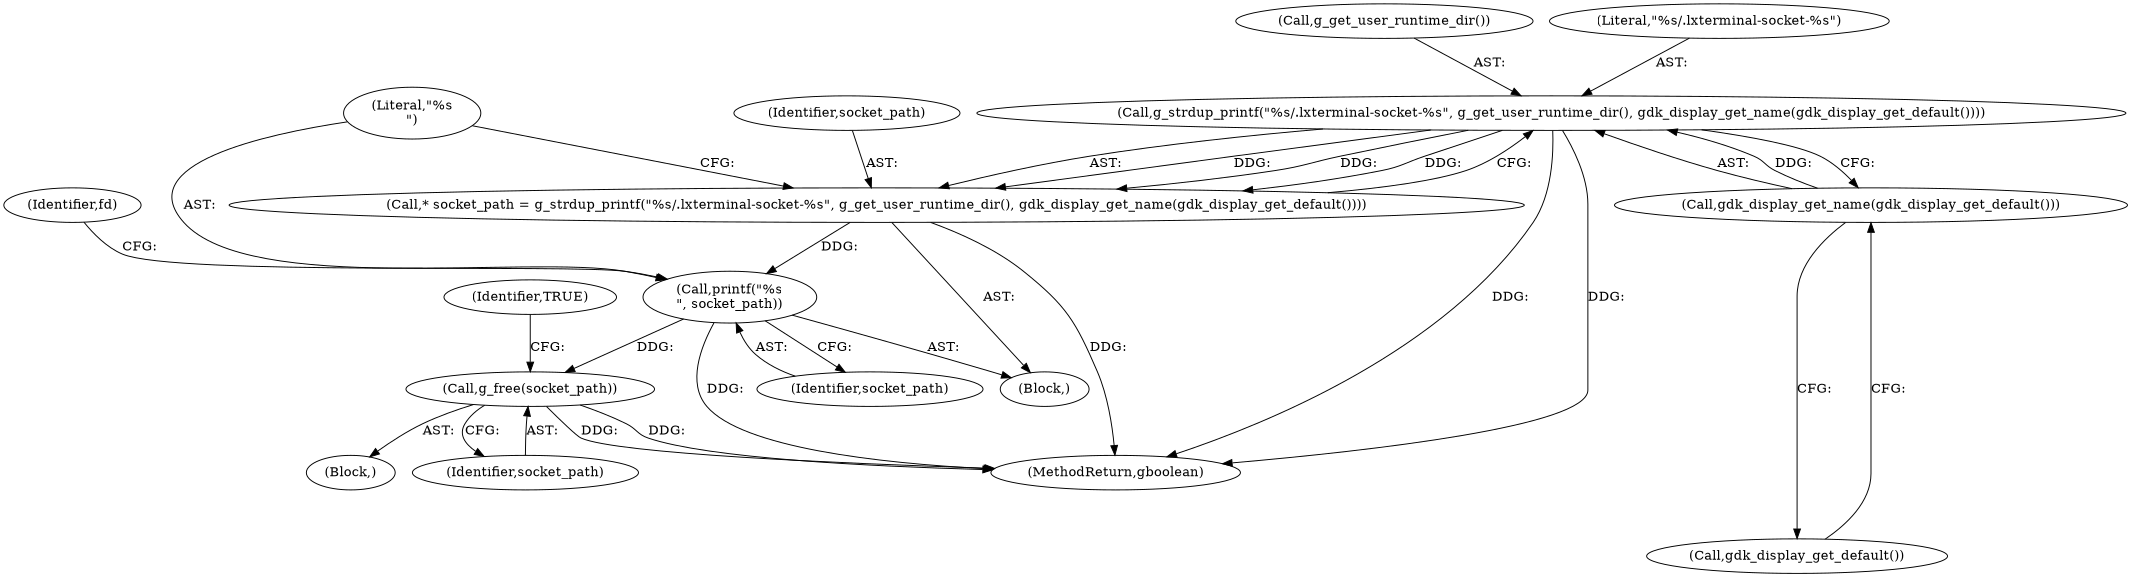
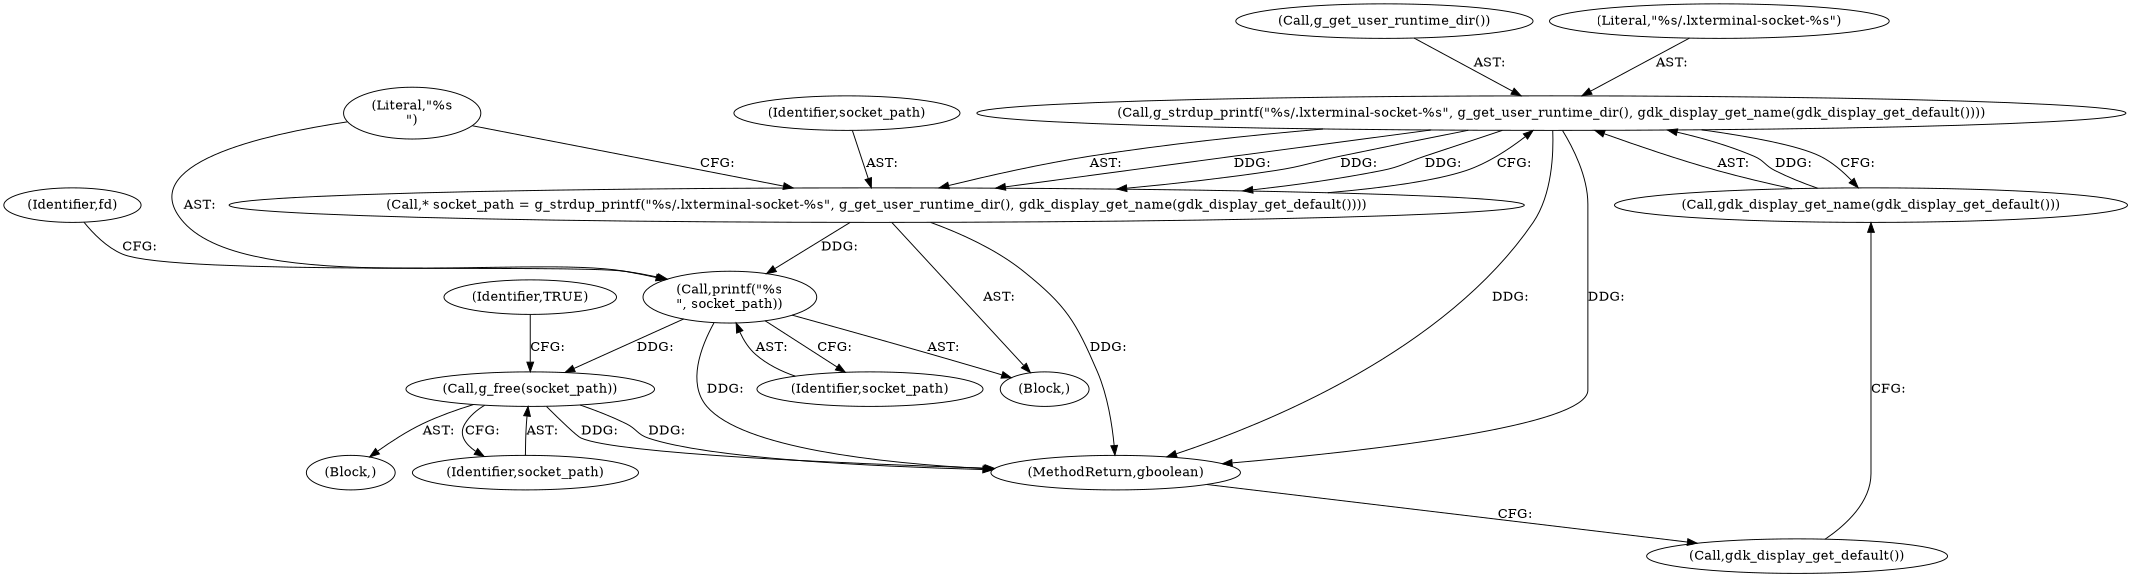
(1797, 367) -> (1447, 513)
